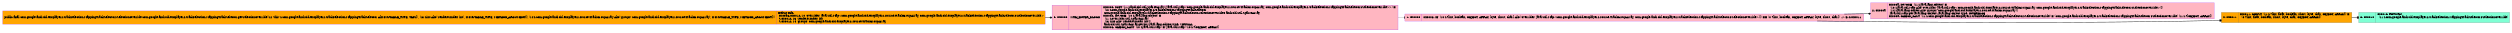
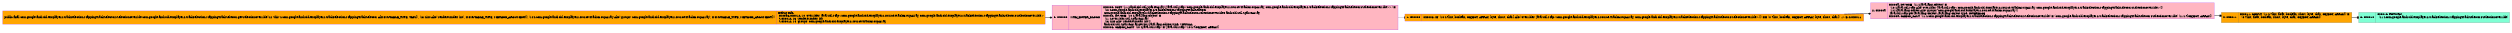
(1634, 18) -> (1634, 18)
(2018, 22) -> (2217, 16)
